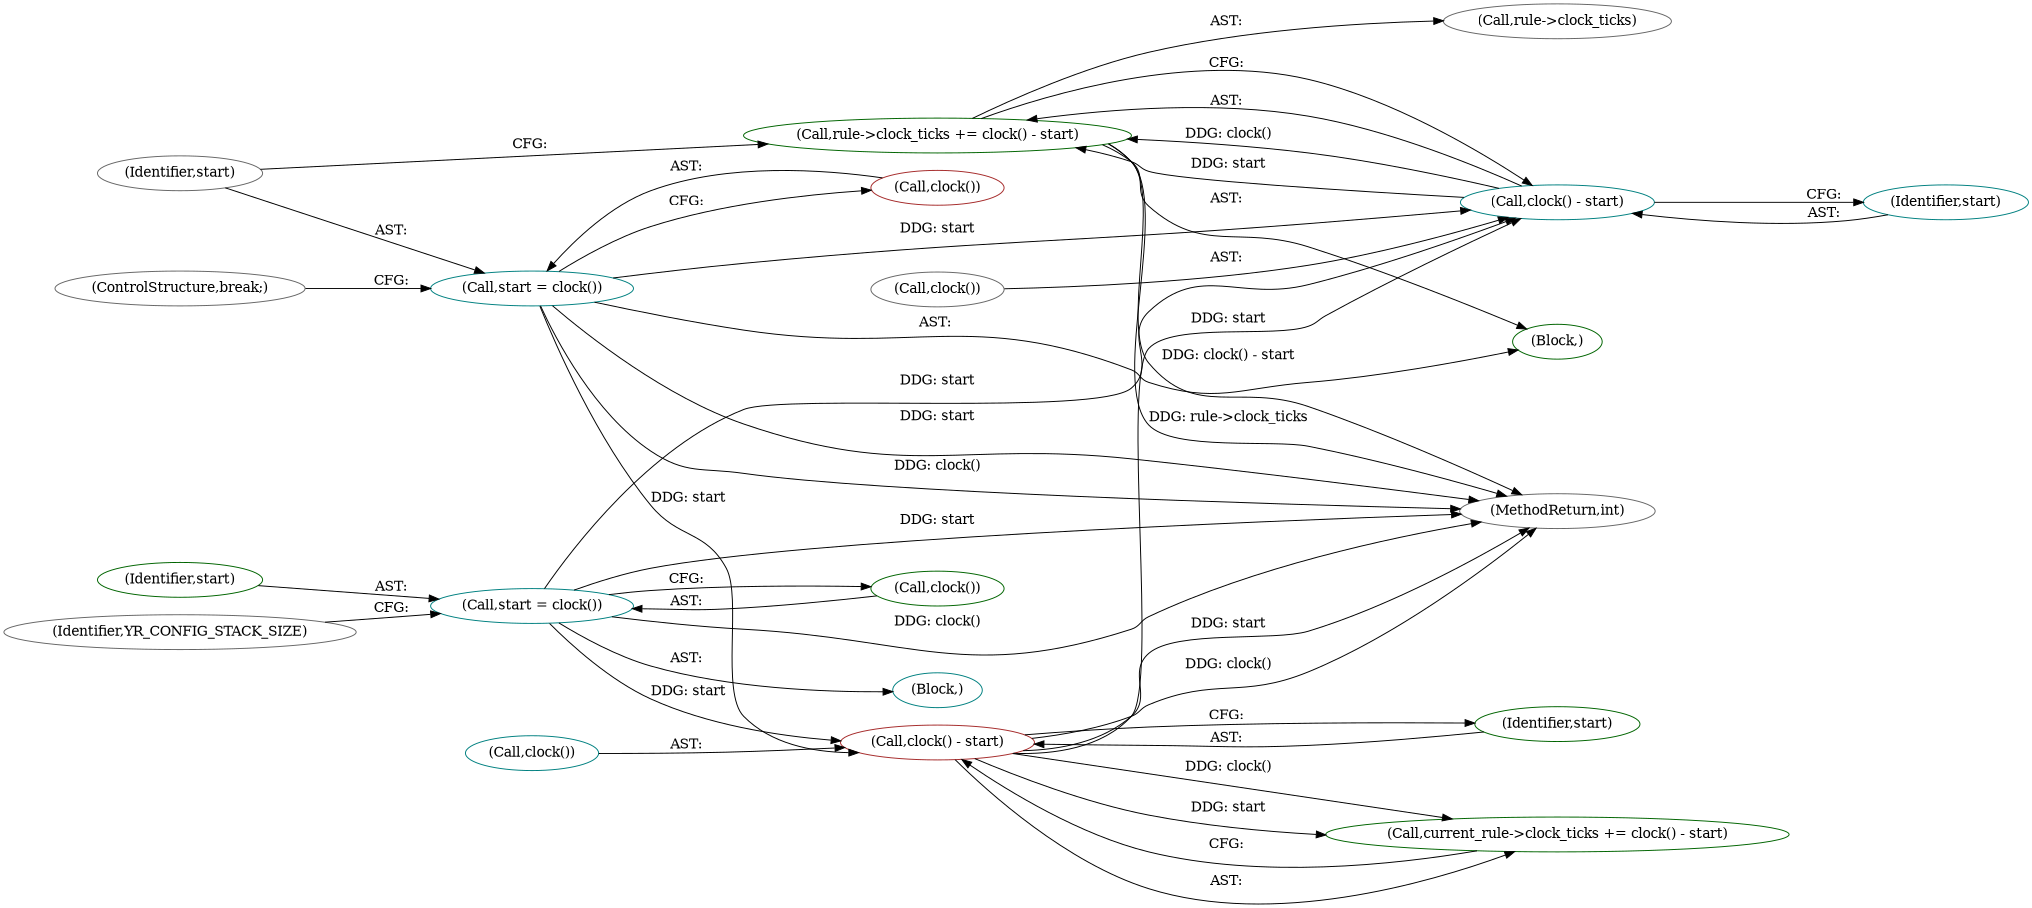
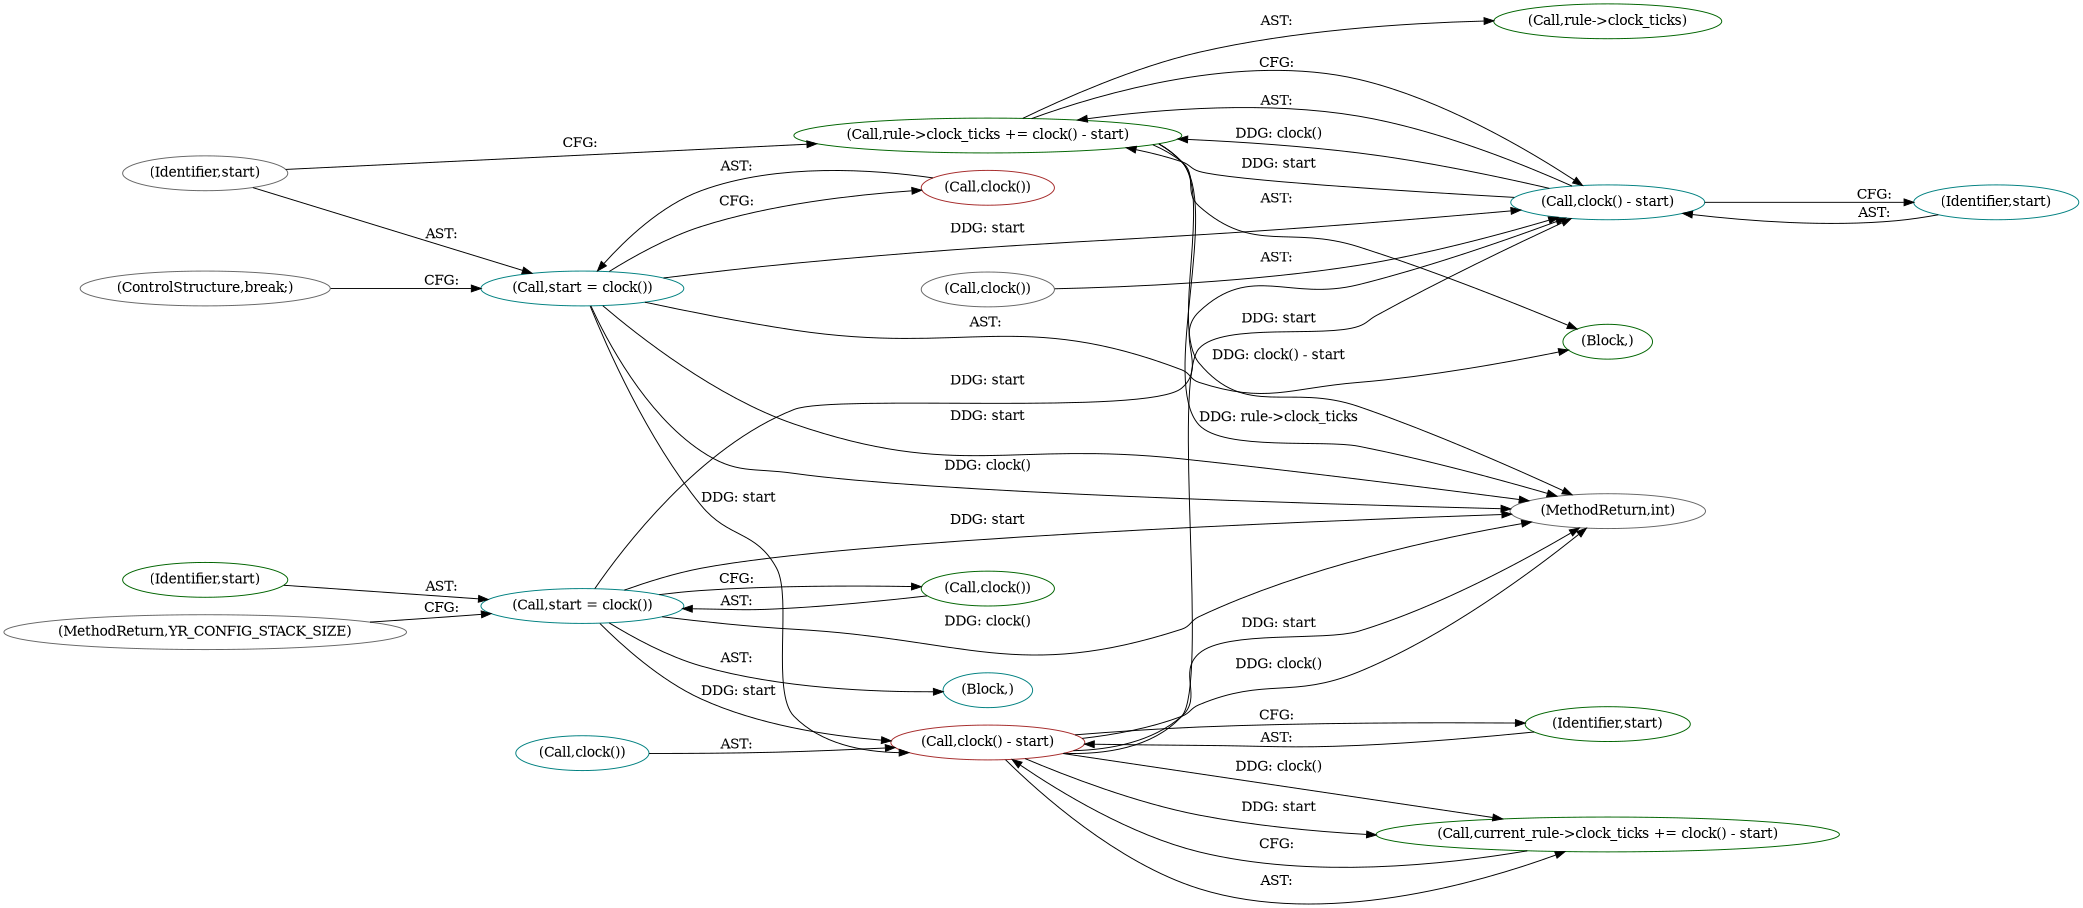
(1557, 21) -> (1608, 21)
(180, 632) -> (205, 632)
